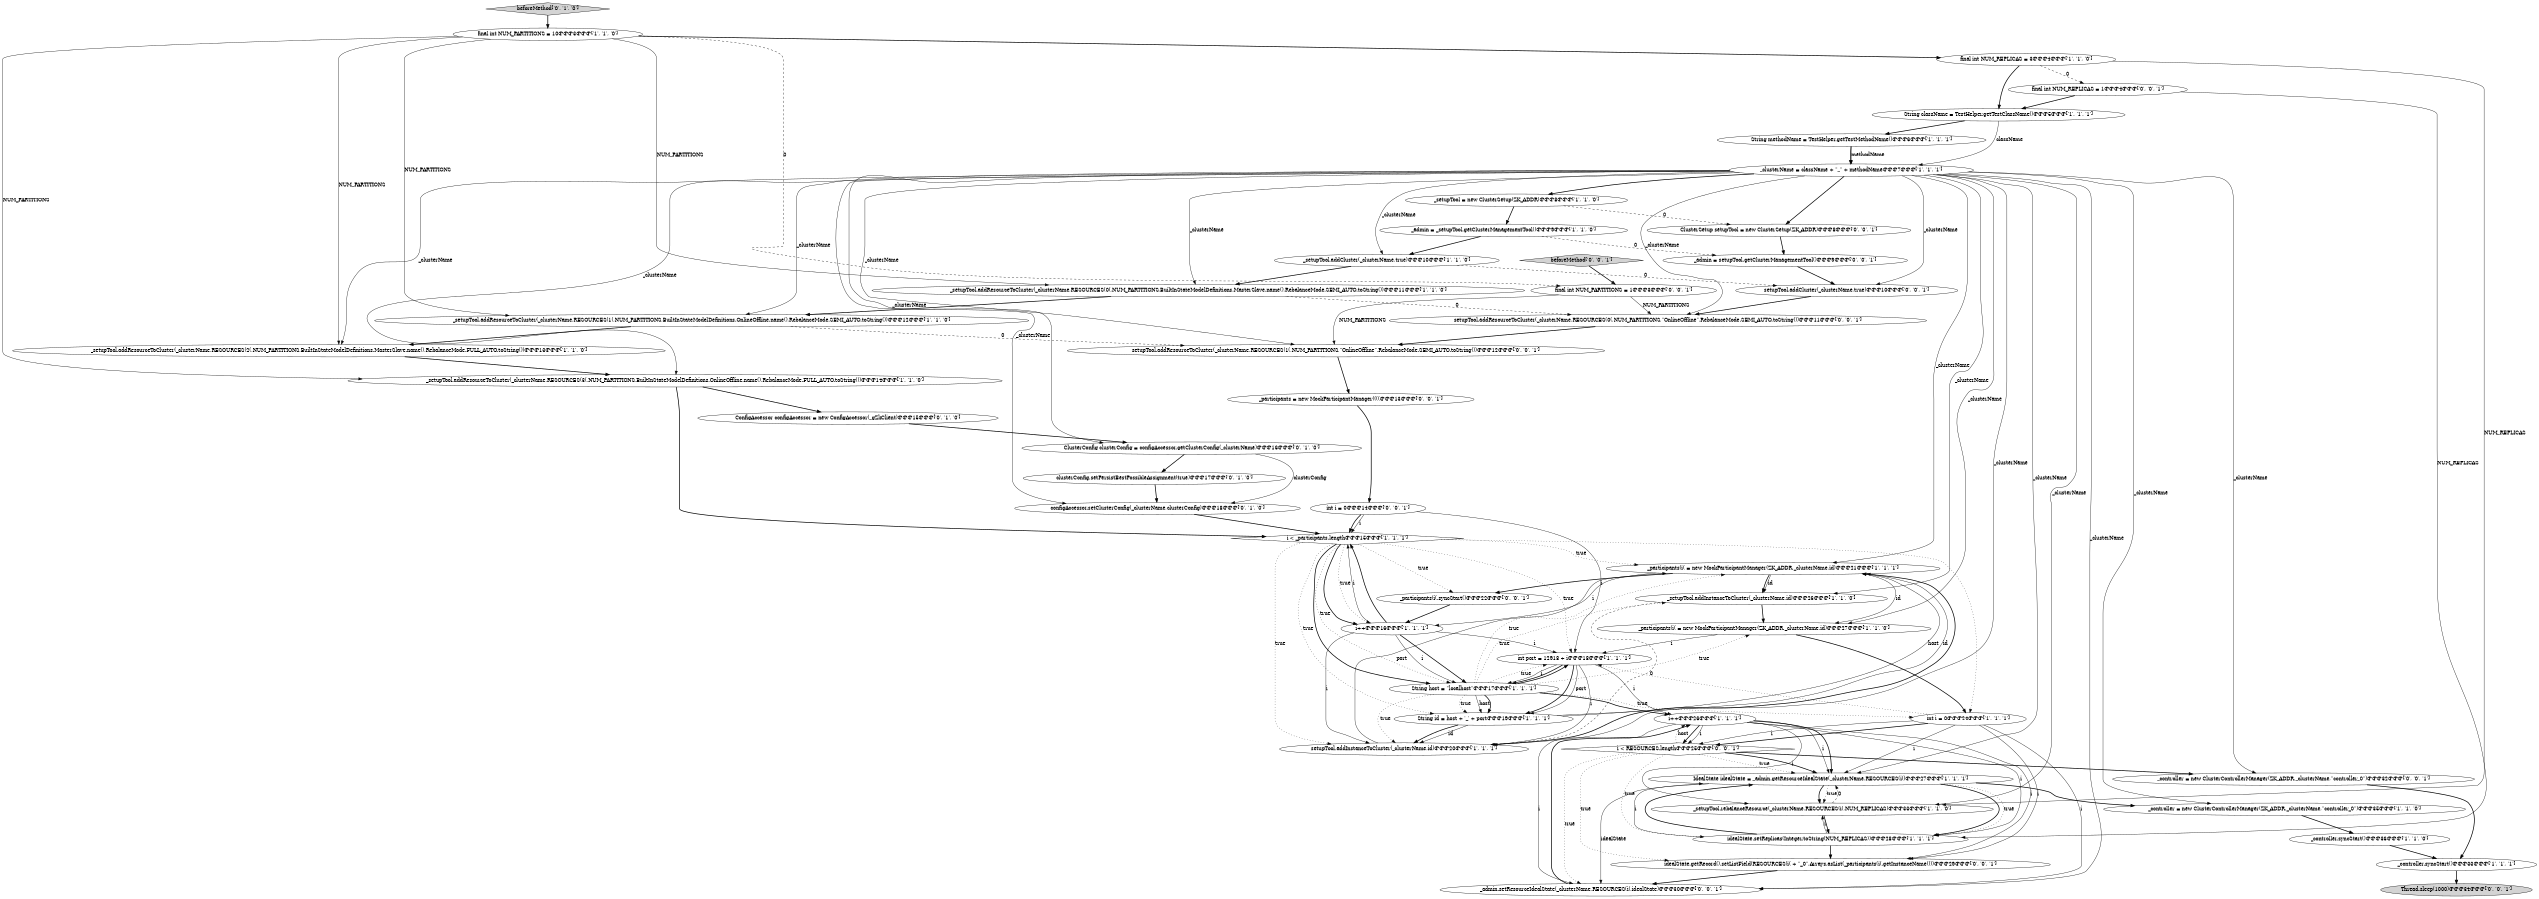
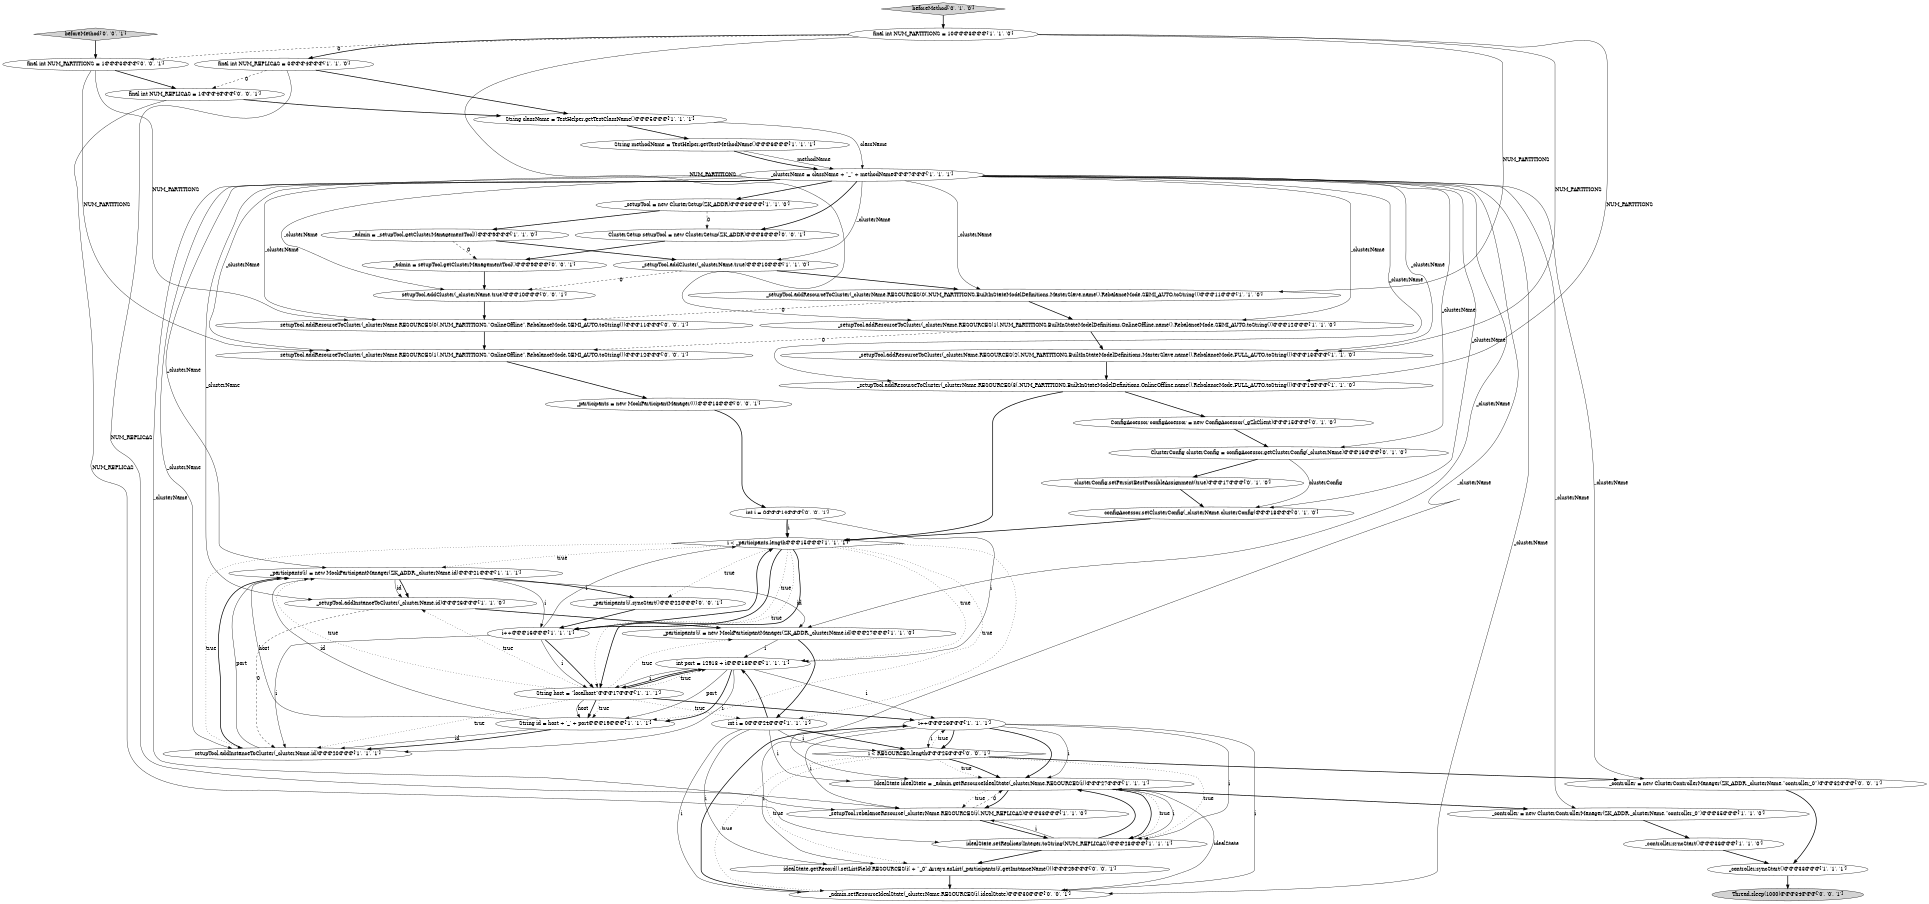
none -> (144, 79)
(1495, 639) -> none
(1765, 694) -> (758, 694)
(1683, 734) -> (943, 739)
